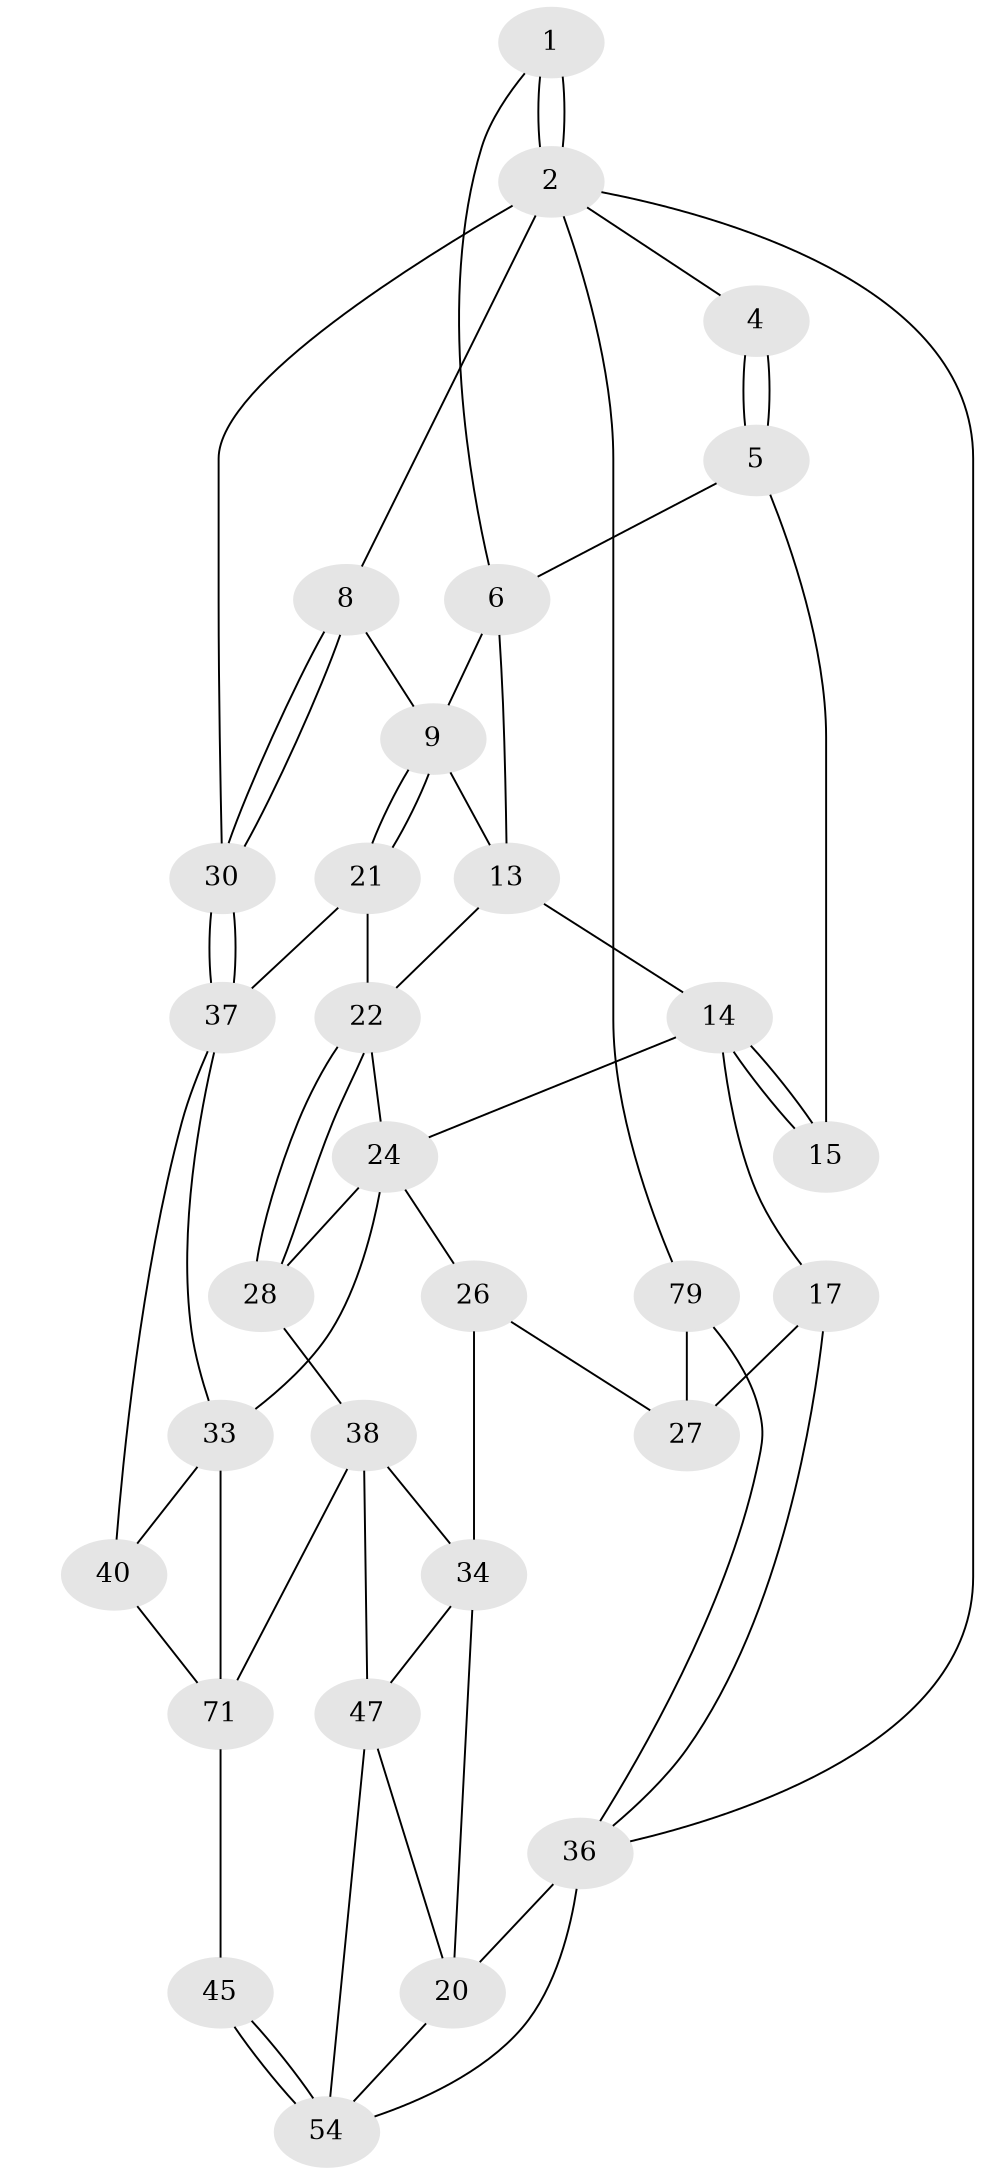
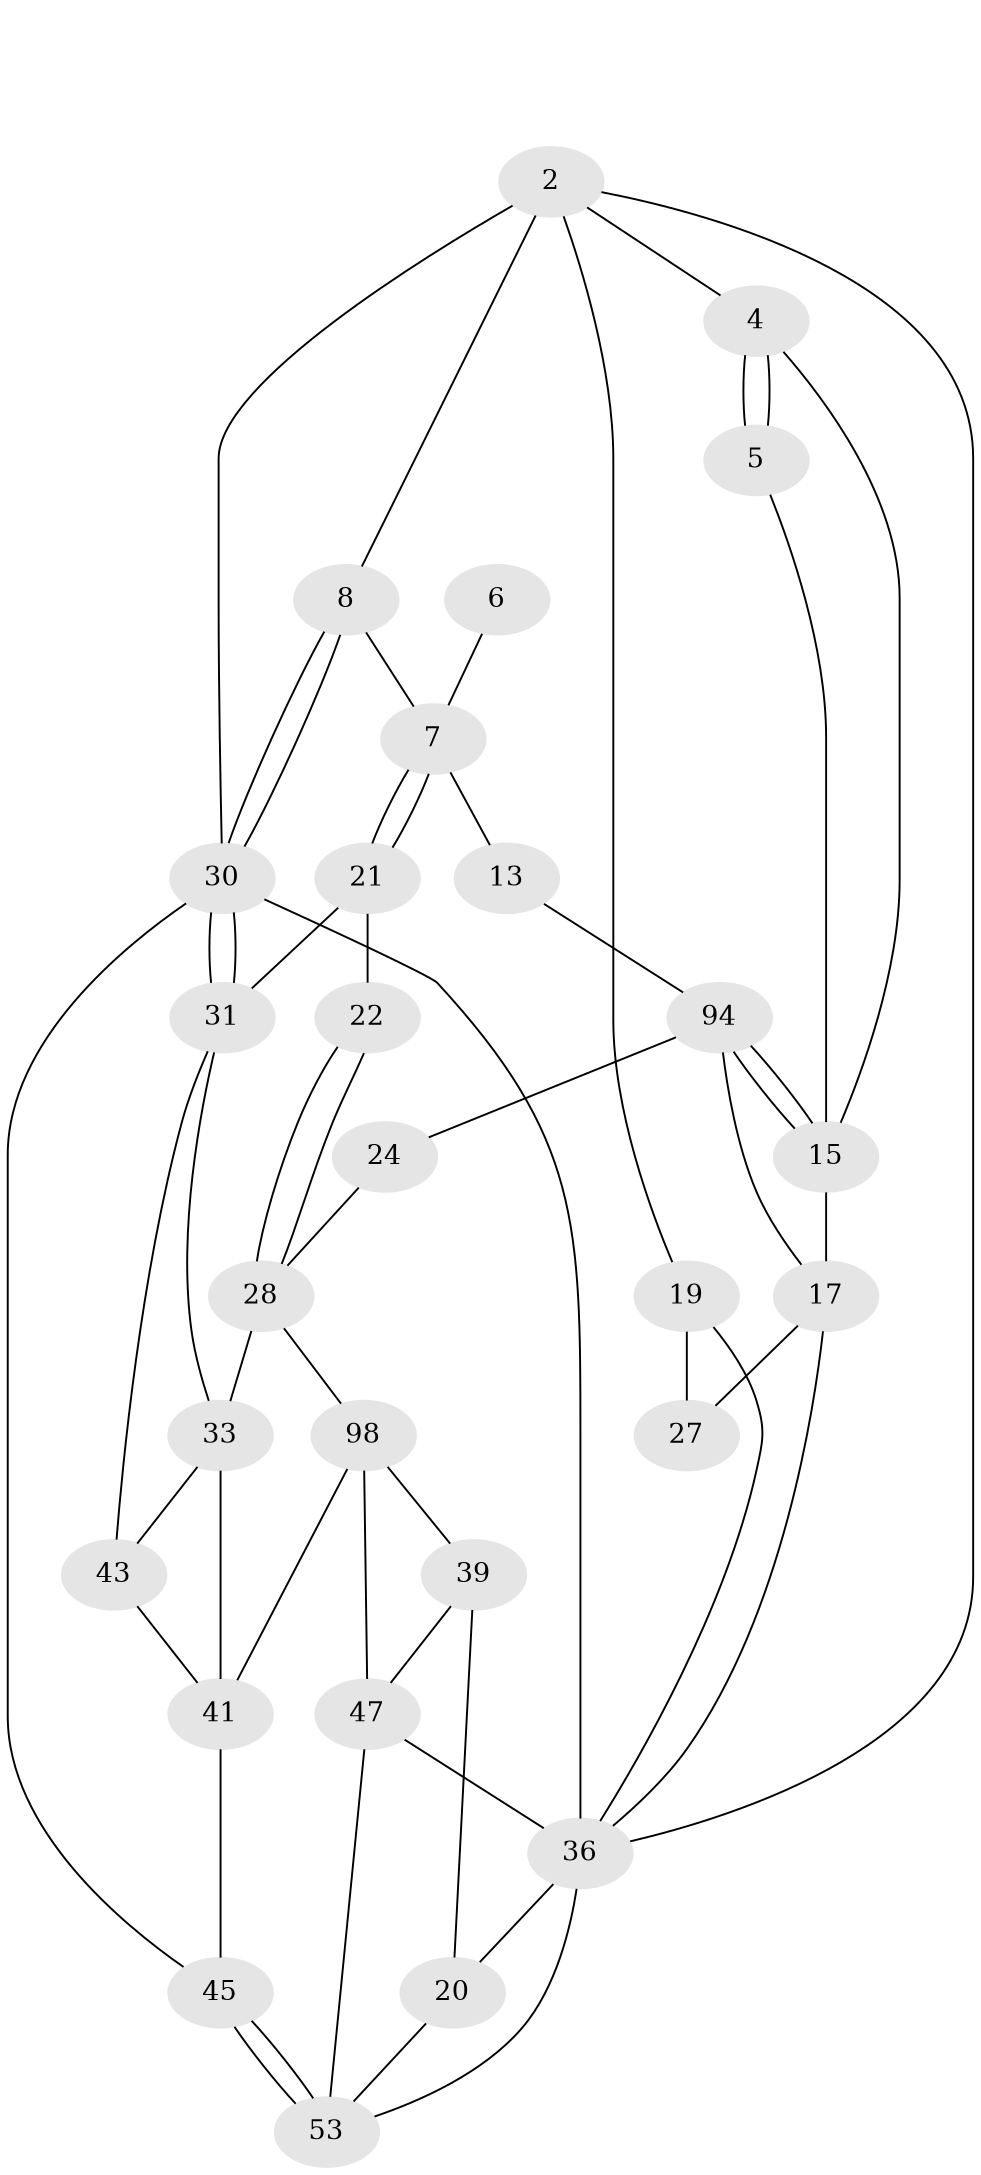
(551, 43) -> none
(627, 530) -> none
none -> (900, 726)
(433, 739) -> (433, 739)
(504, 739) -> none
(437, 948) -> none
(222, 1018) -> (222, 1018)
(720, 1018) -> (720, 1018)
(376, 1087) -> none
none -> (826, 1227)
none -> (577, 1285)
(474, 1296) -> none
(687, 1296) -> (687, 1296)
(341, 1314) -> (241, 1366)
none -> (8, 1434)
(364, 1436) -> (364, 1436)
(114, 1575) -> (114, 1575)
(474, 1575) -> (474, 1575)
(221, 1714) -> (221, 1714)
(410, 1853) -> (478, 1786)
(327, 2132) -> (327, 2132)
